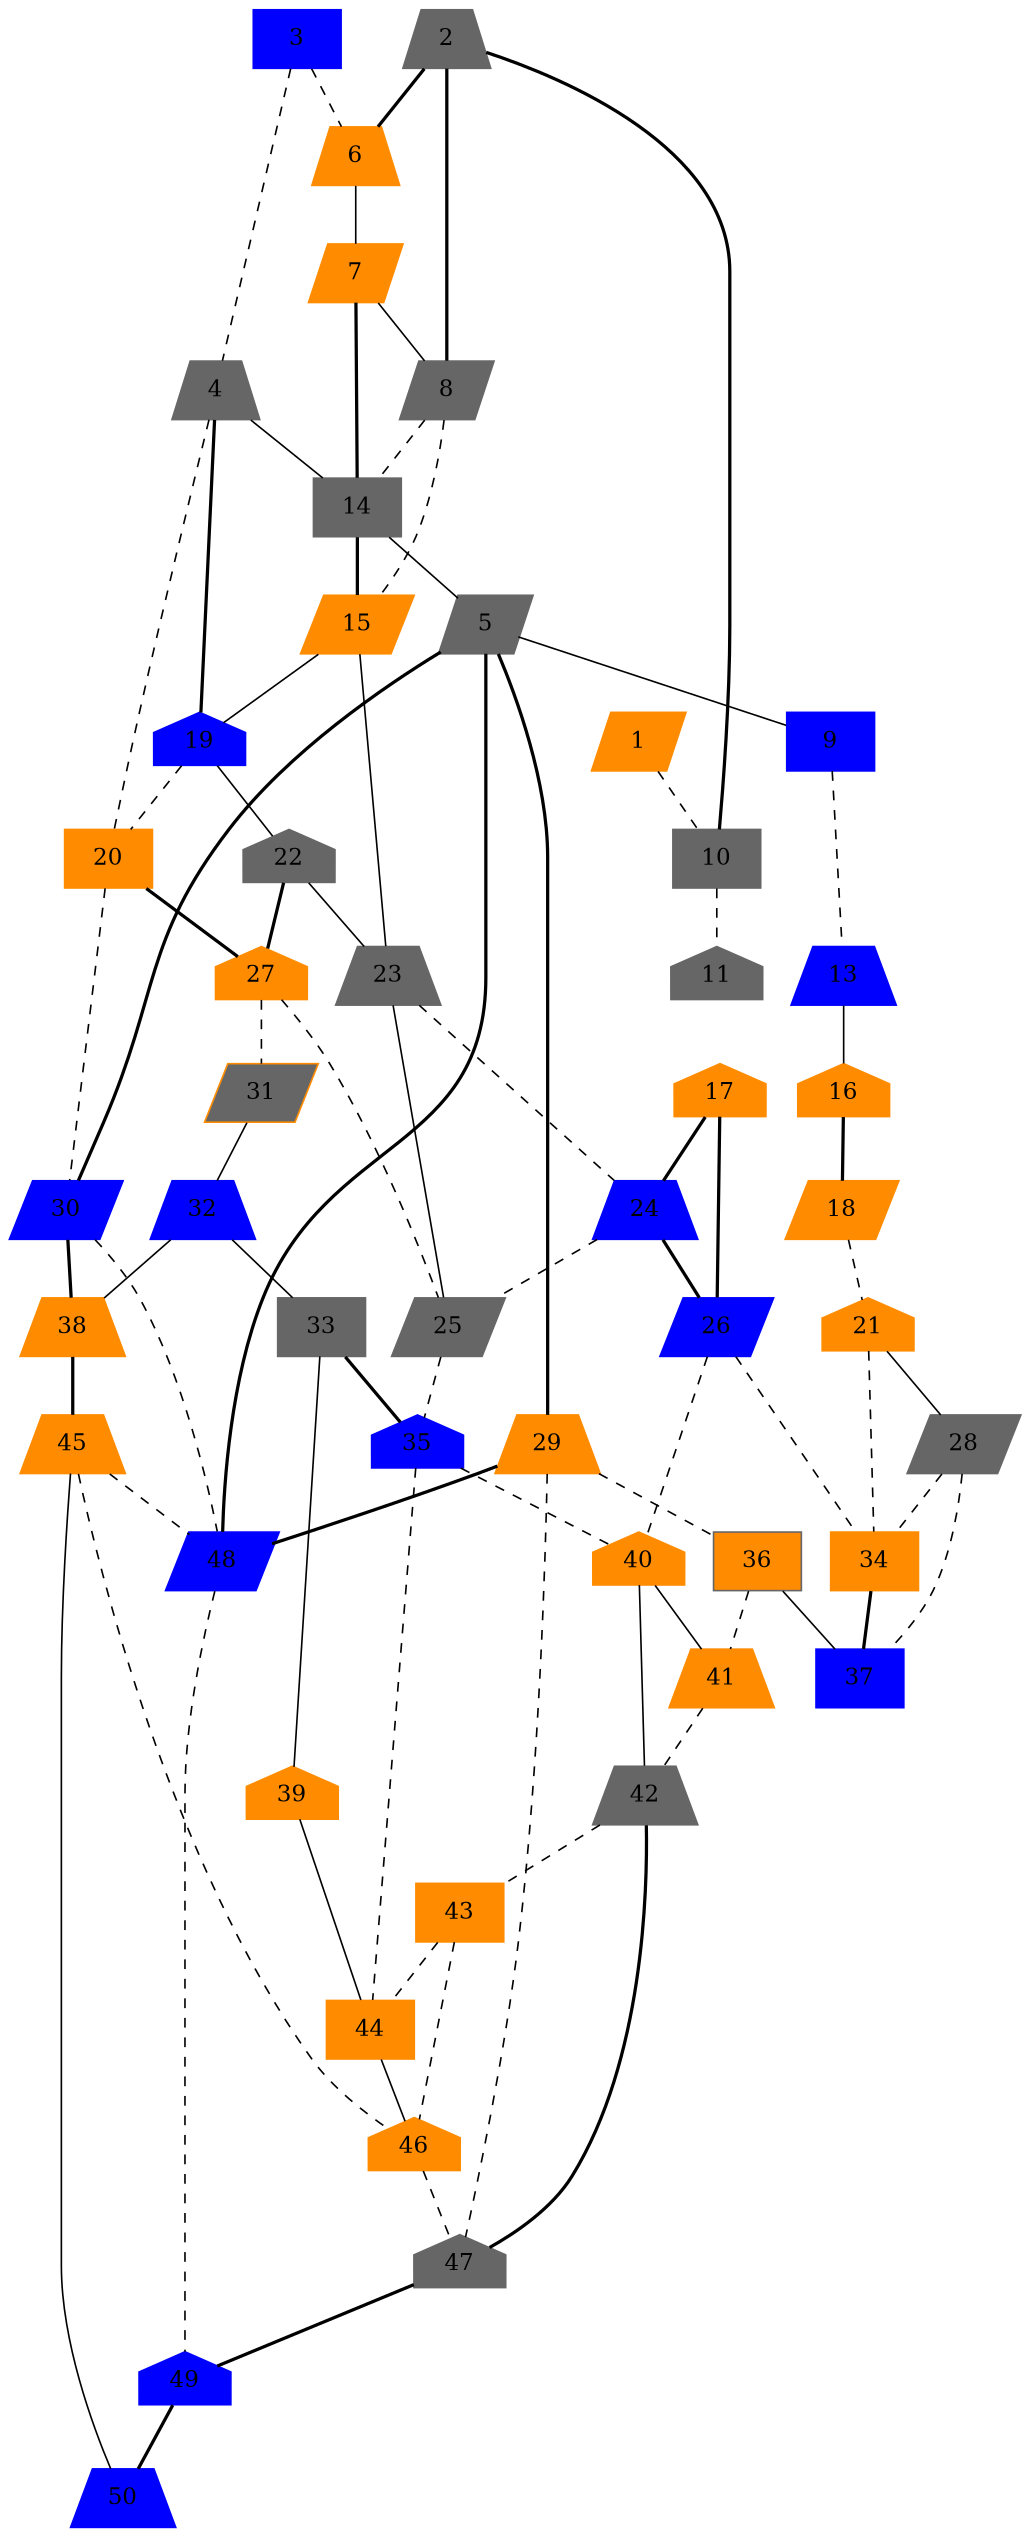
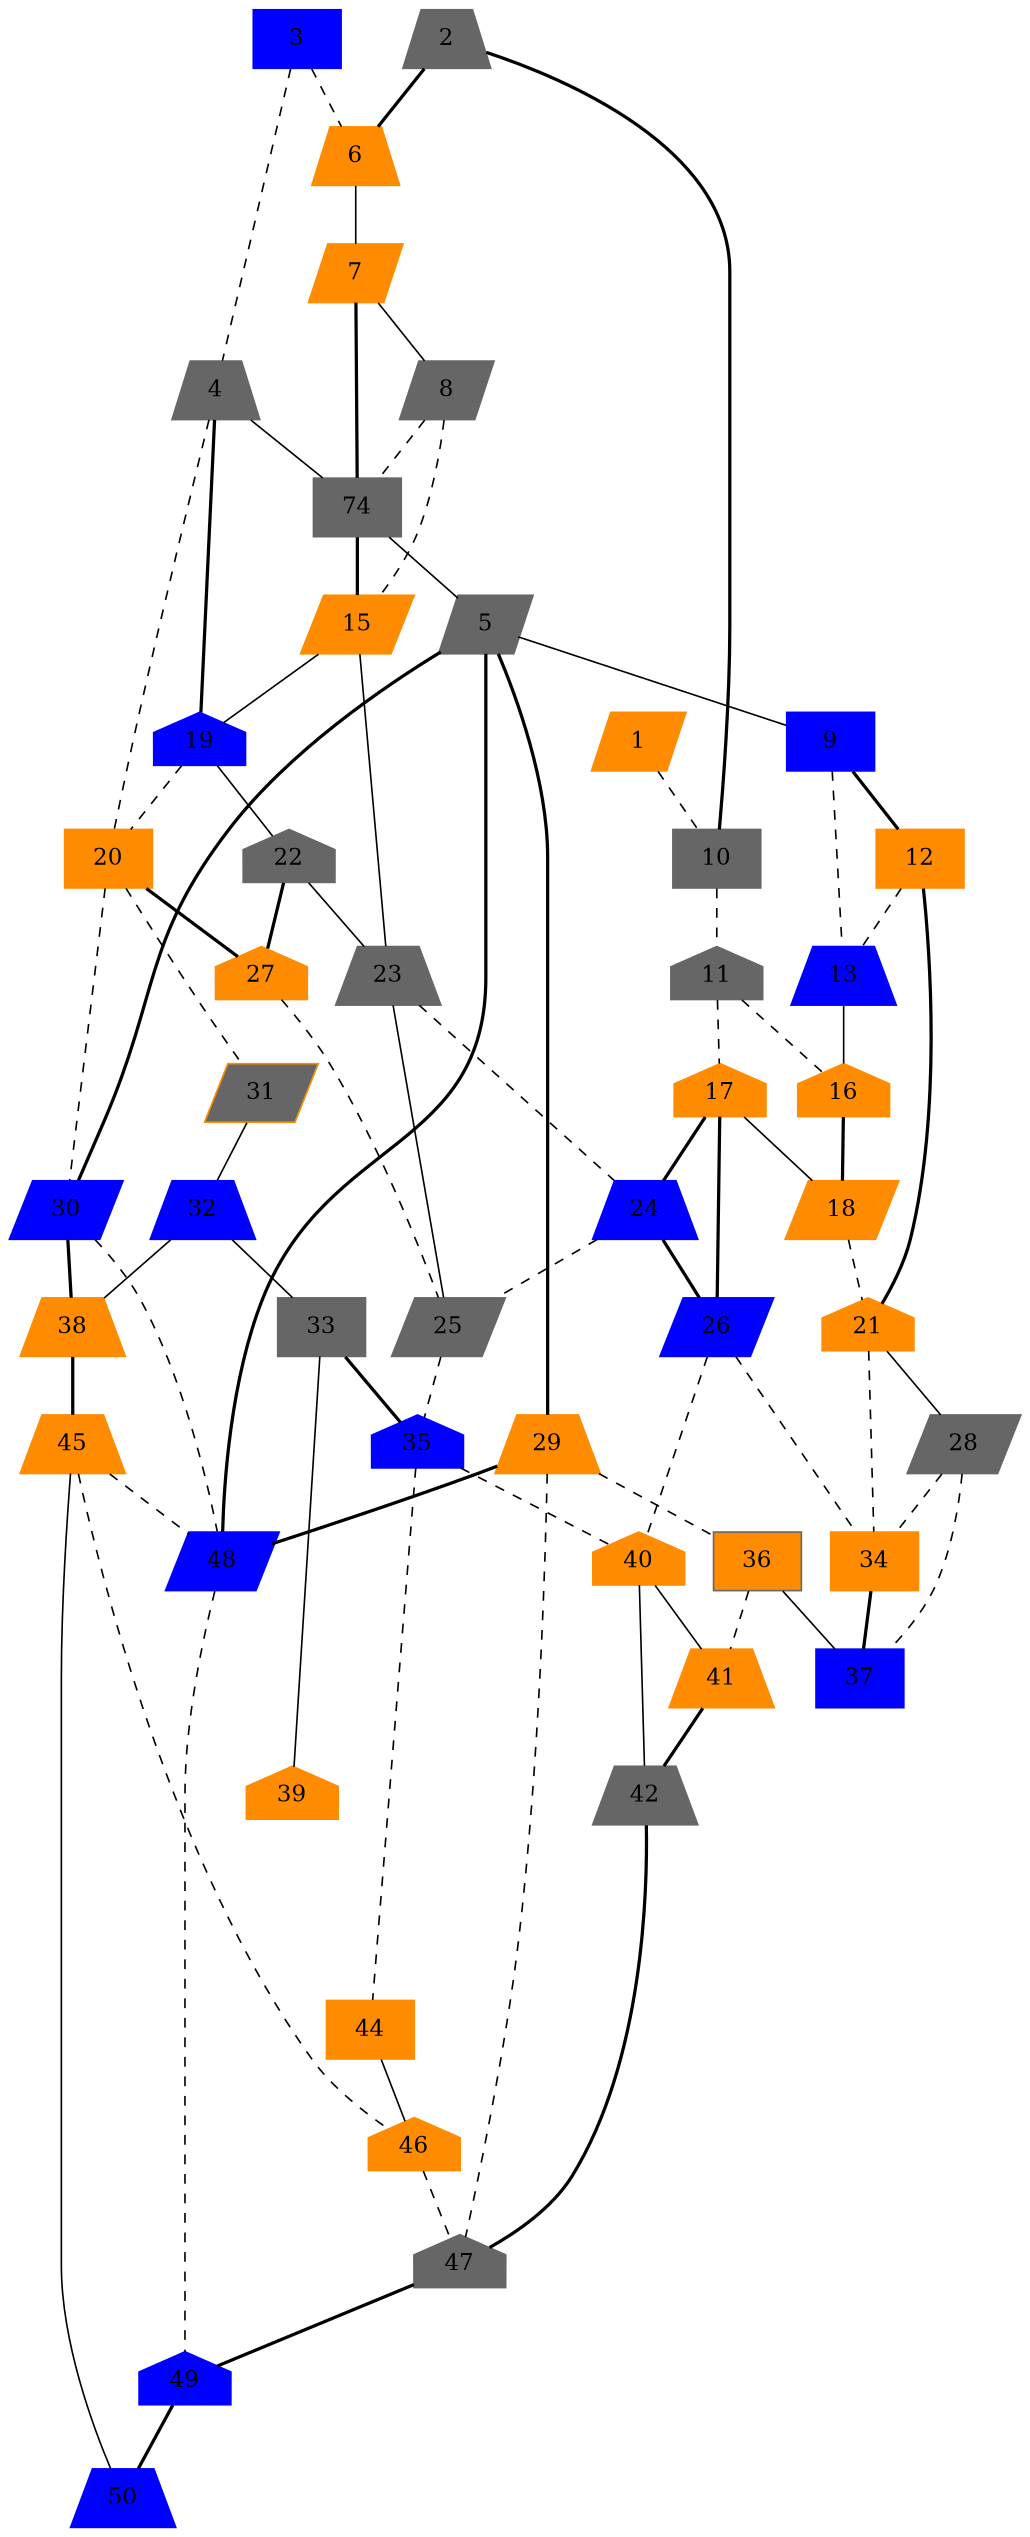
(447, 215) -> none
(357, 507) -> (357, 507)
none -> (920, 859)
(261, 1032) -> (183, 977)
none -> (718, 1032)
none -> (782, 1036)
none -> (778, 1149)
(683, 1737) -> (683, 1737)
(330, 1910) -> none
(460, 1913) -> none
